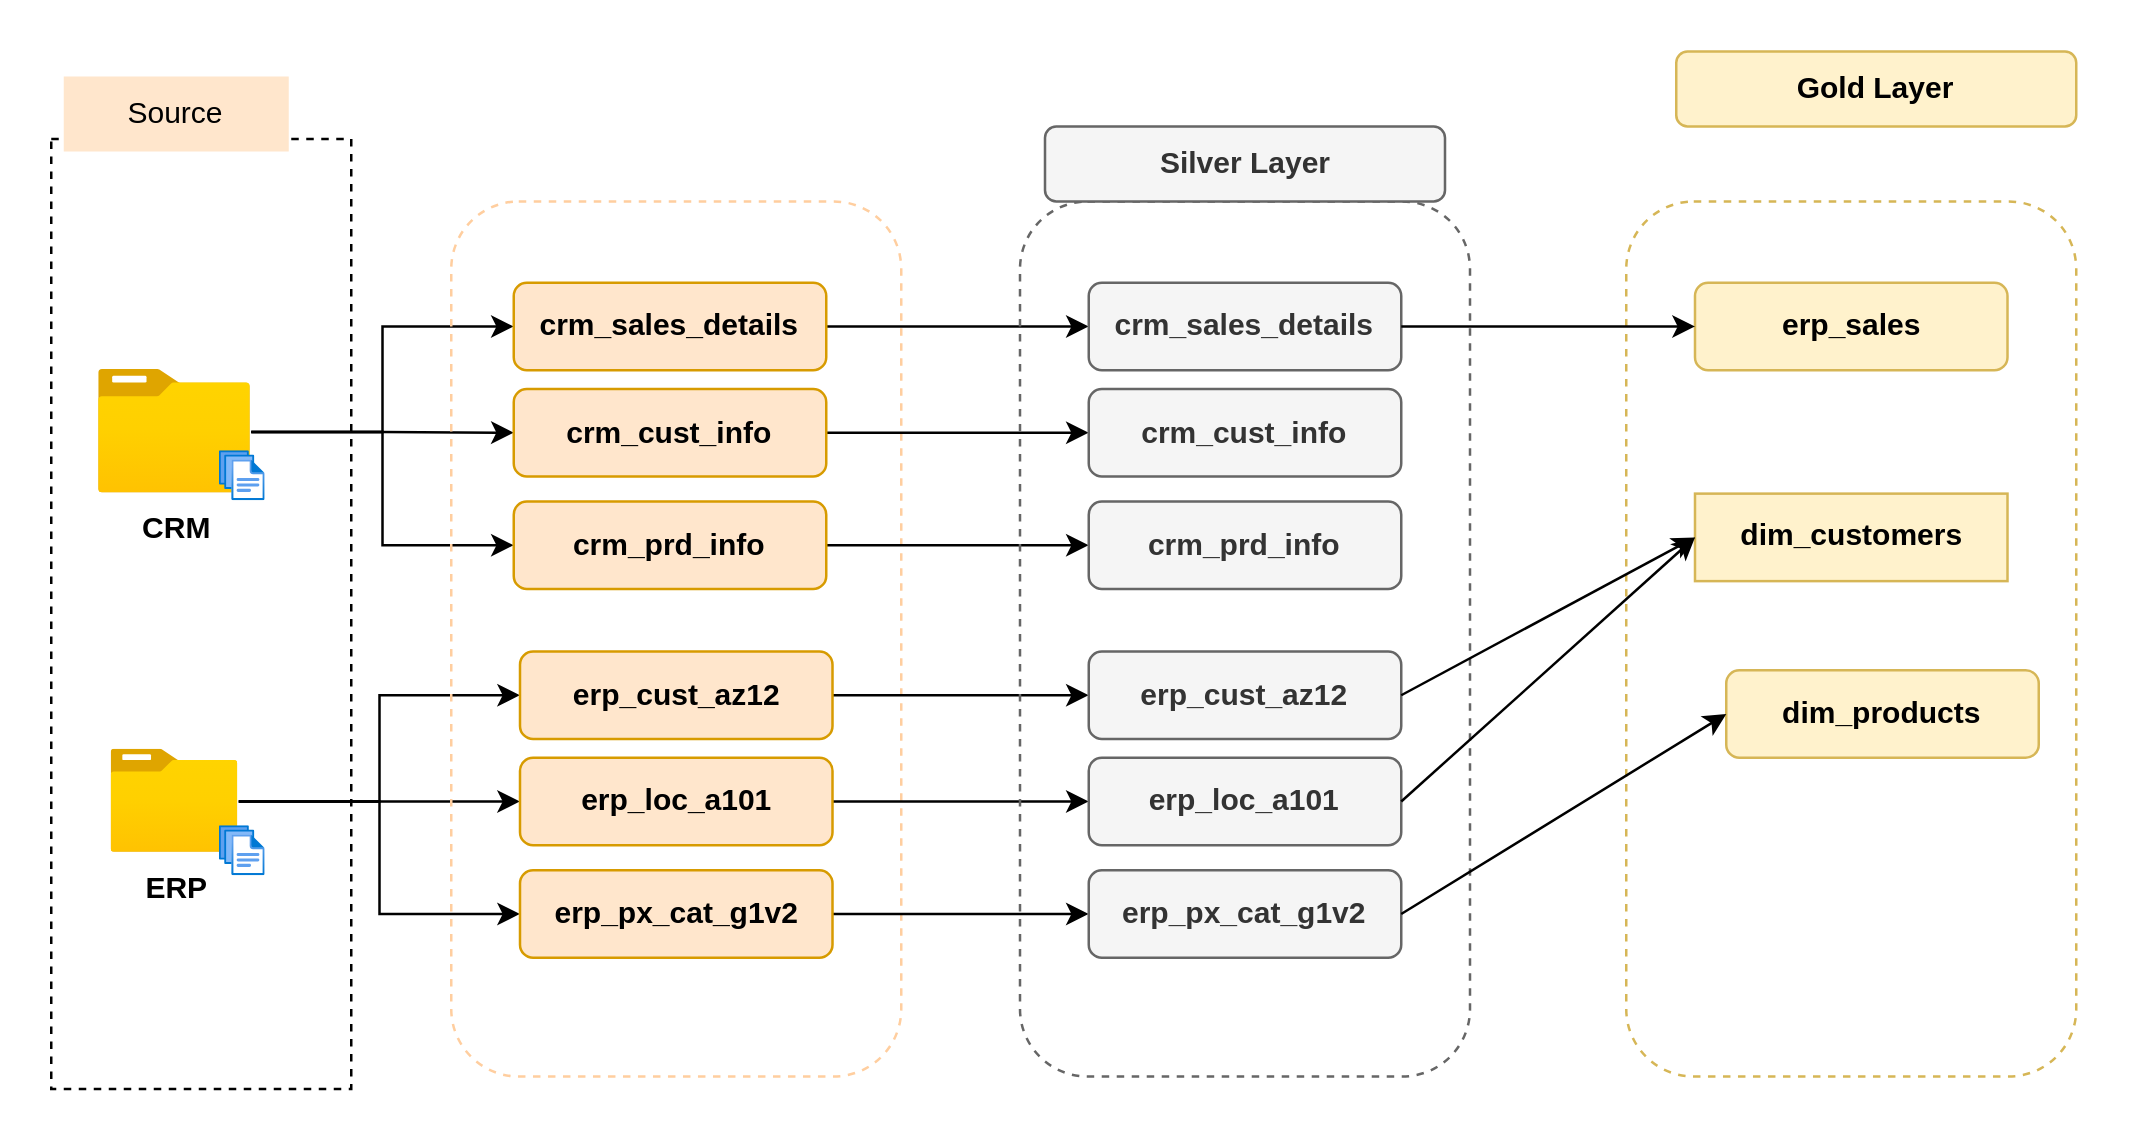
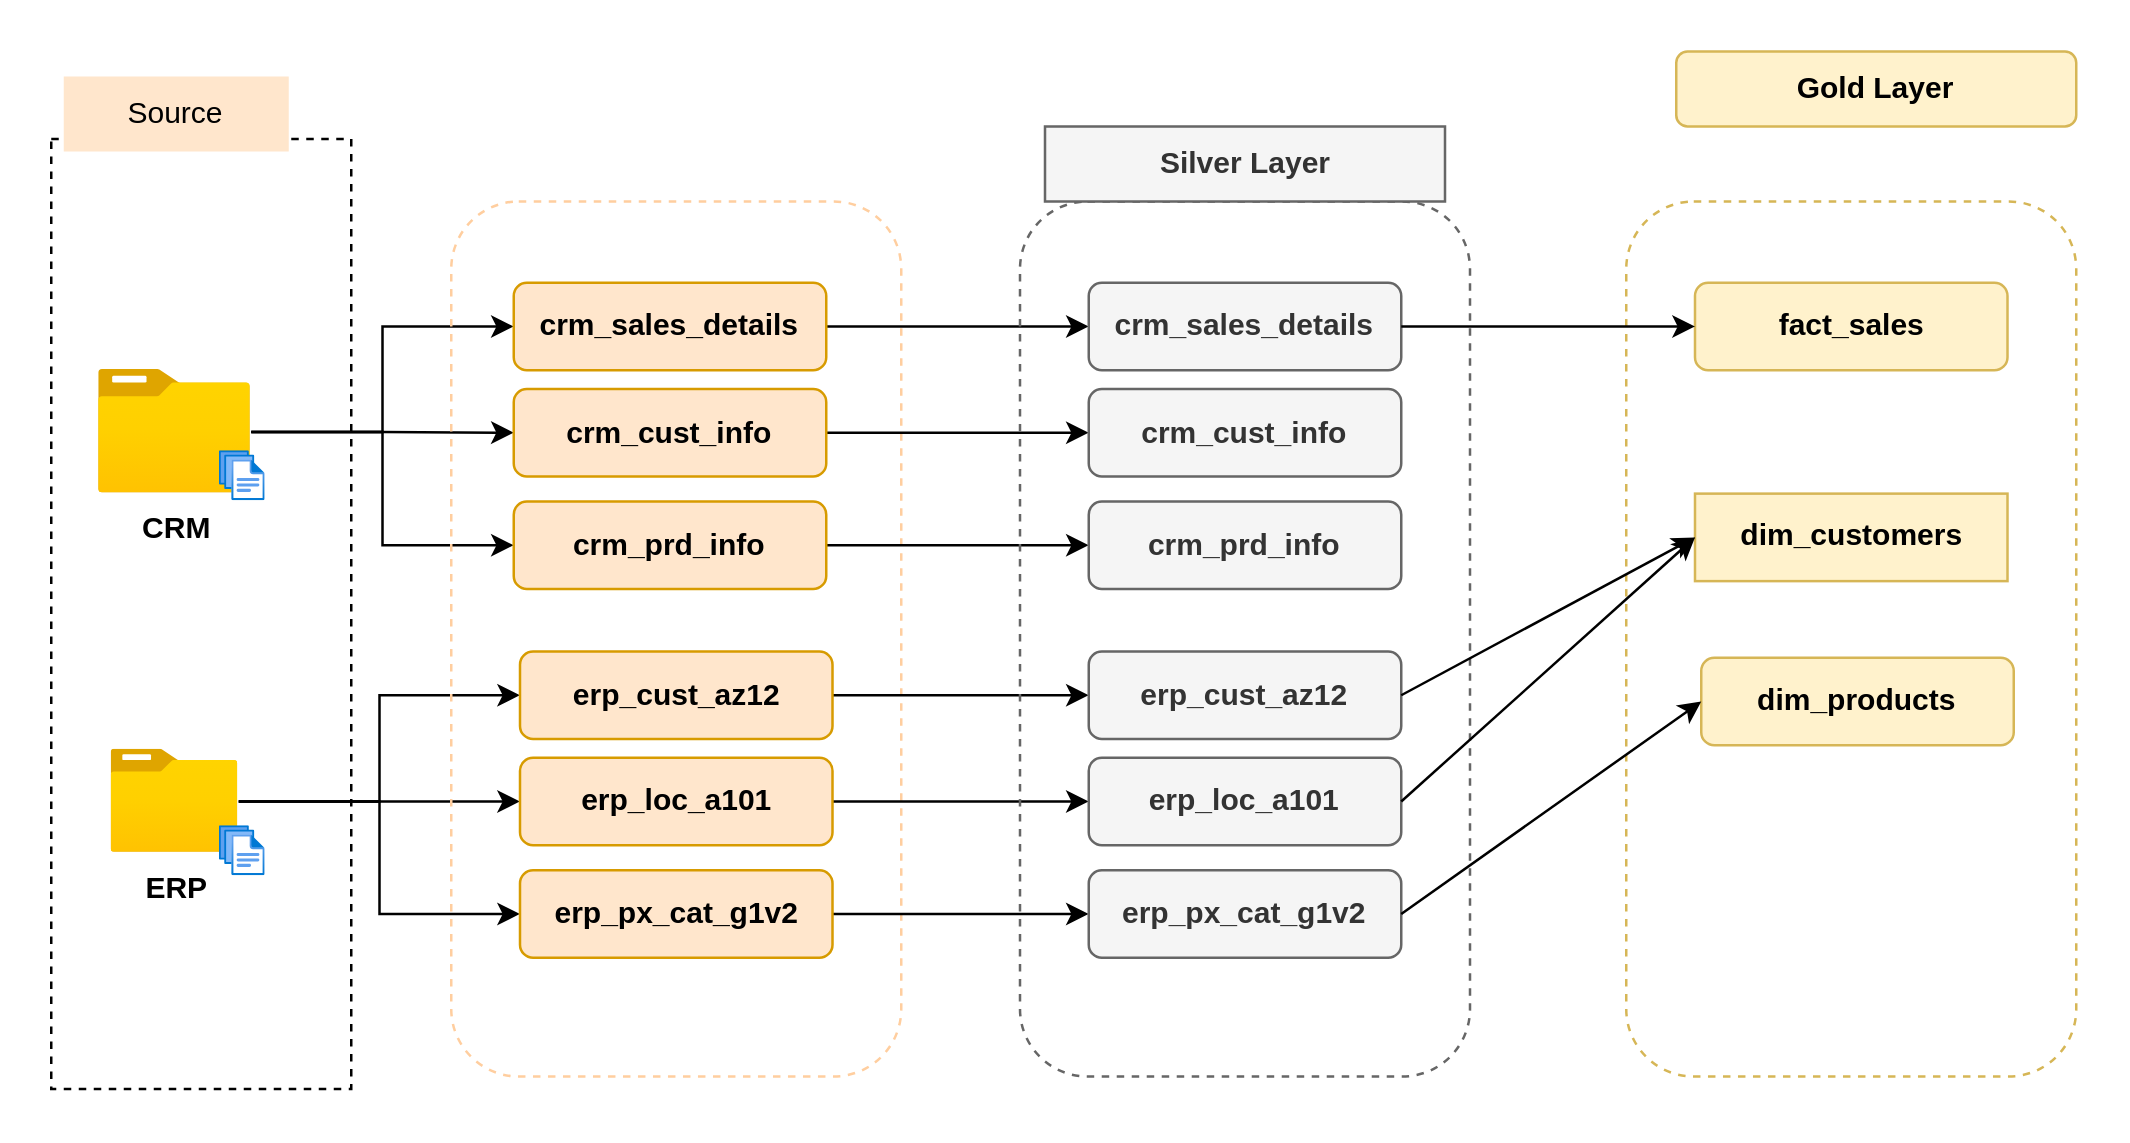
(1245, 164) -> (1245, 164)
(1853, 326) -> (1853, 326)
(1883, 714) -> (1858, 701)
